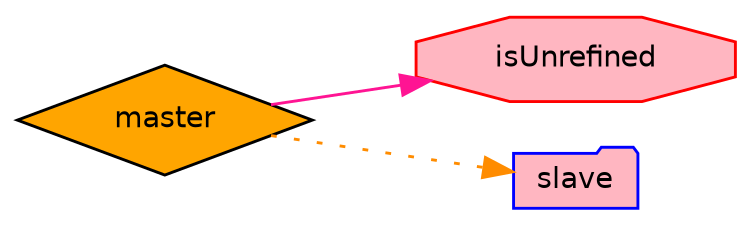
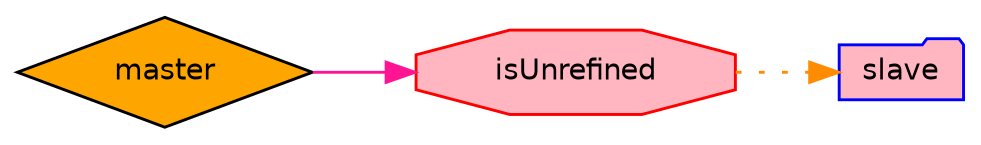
(377, 152) -> (772, 72)
